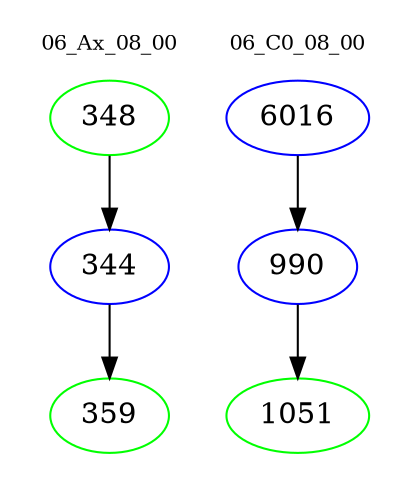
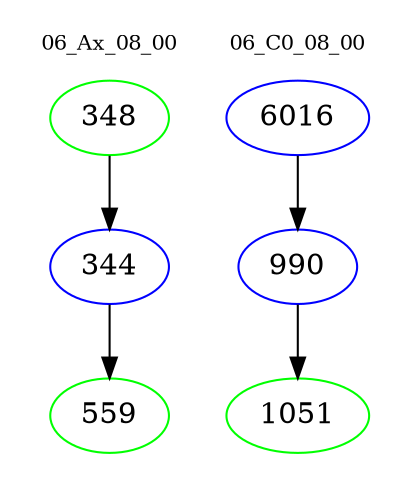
(110, 416) -> (110, 416)
